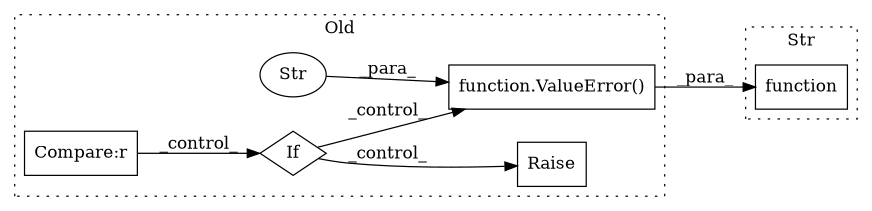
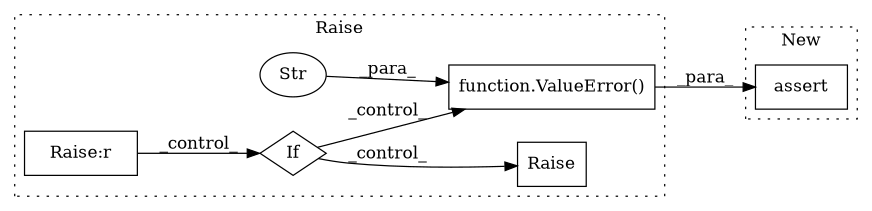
(340, 29) -> (340, 29)
(801, 41) -> (801, 41)
(801, 87) -> (801, 87)
(81, 153) -> (81, 153)
